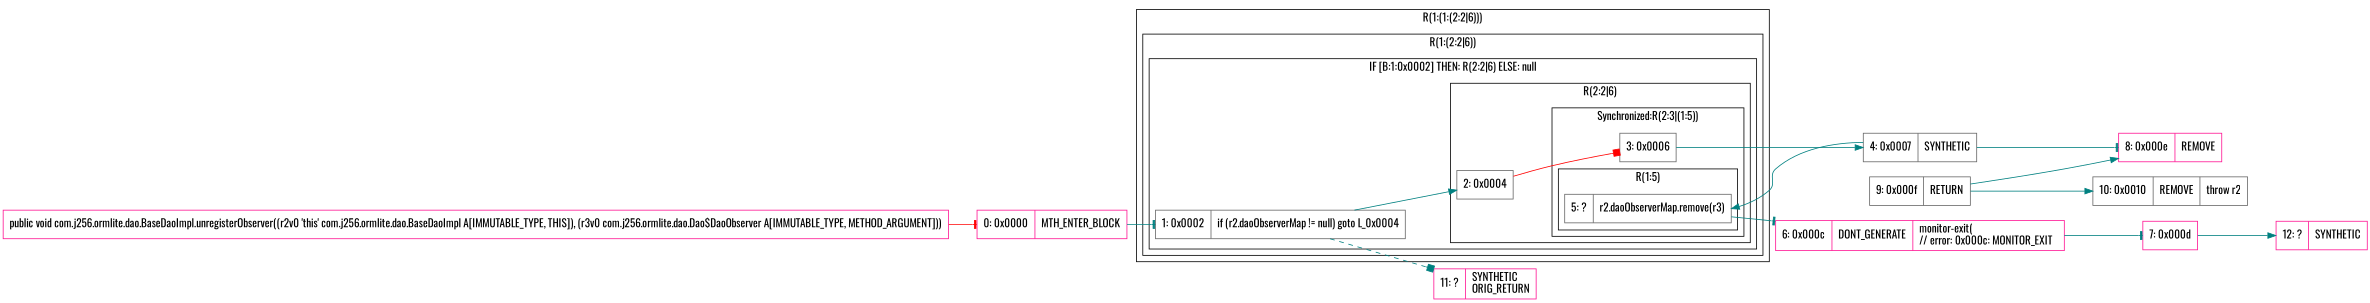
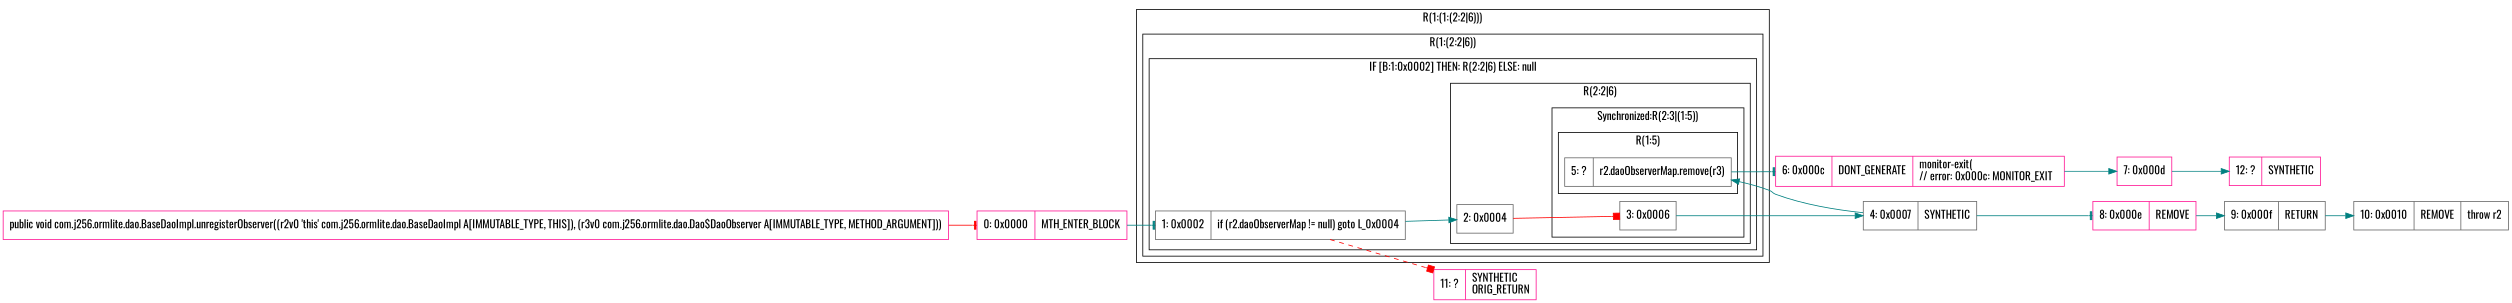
(2041, 173) -> (2206, 216)
(2102, 236) -> (2087, 171)
(1378, 253) -> (1378, 254)
